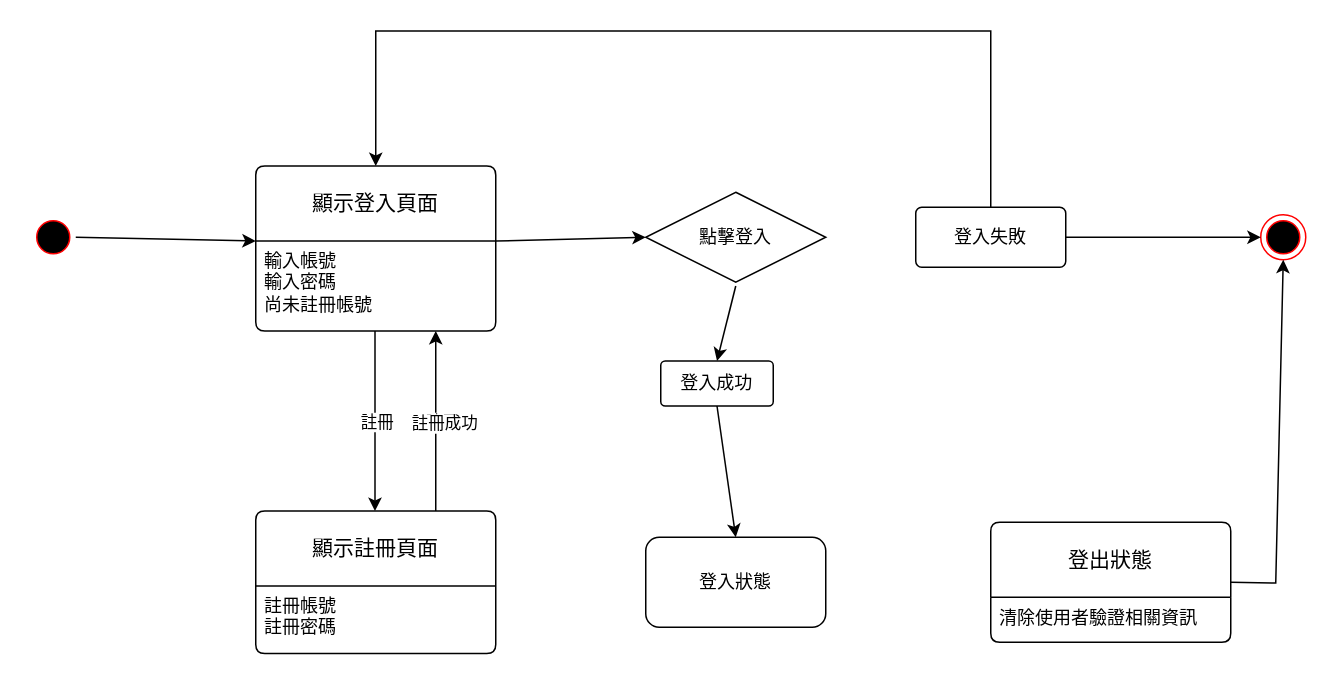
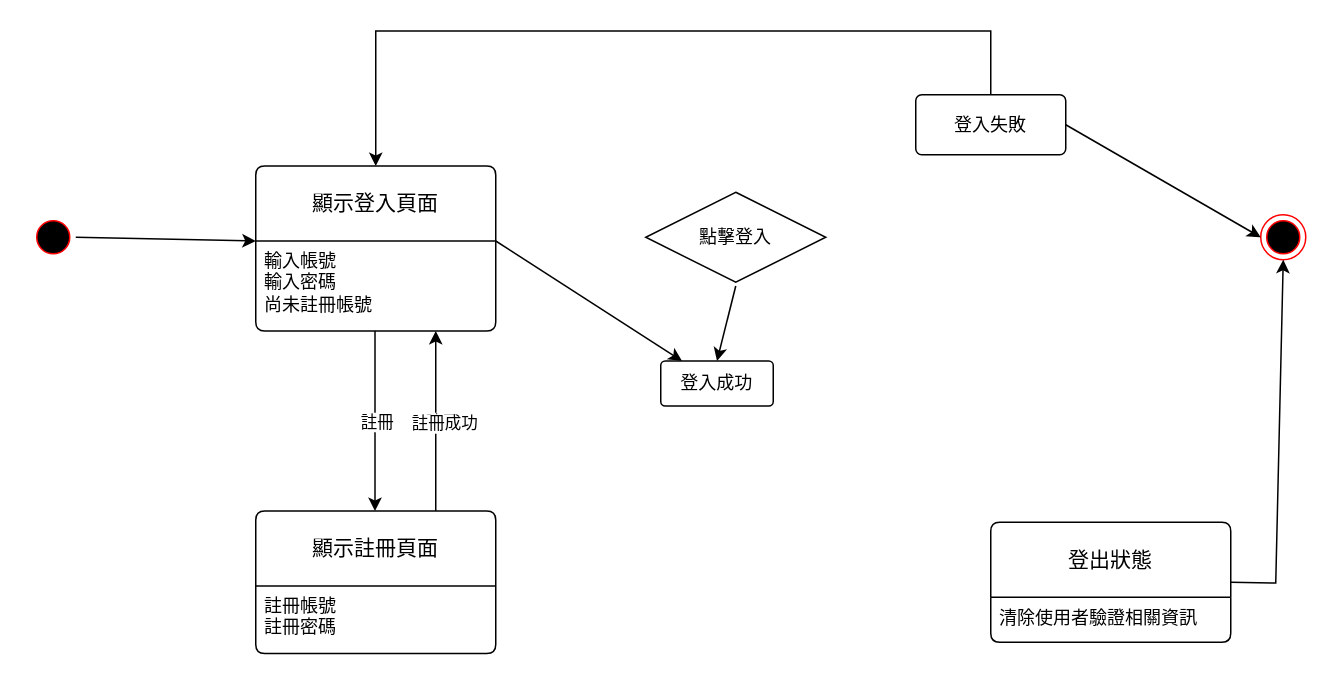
(991, 237) -> (991, 125)
(566, 239) -> (585, 298)
(726, 466) -> none
(736, 582) -> none
